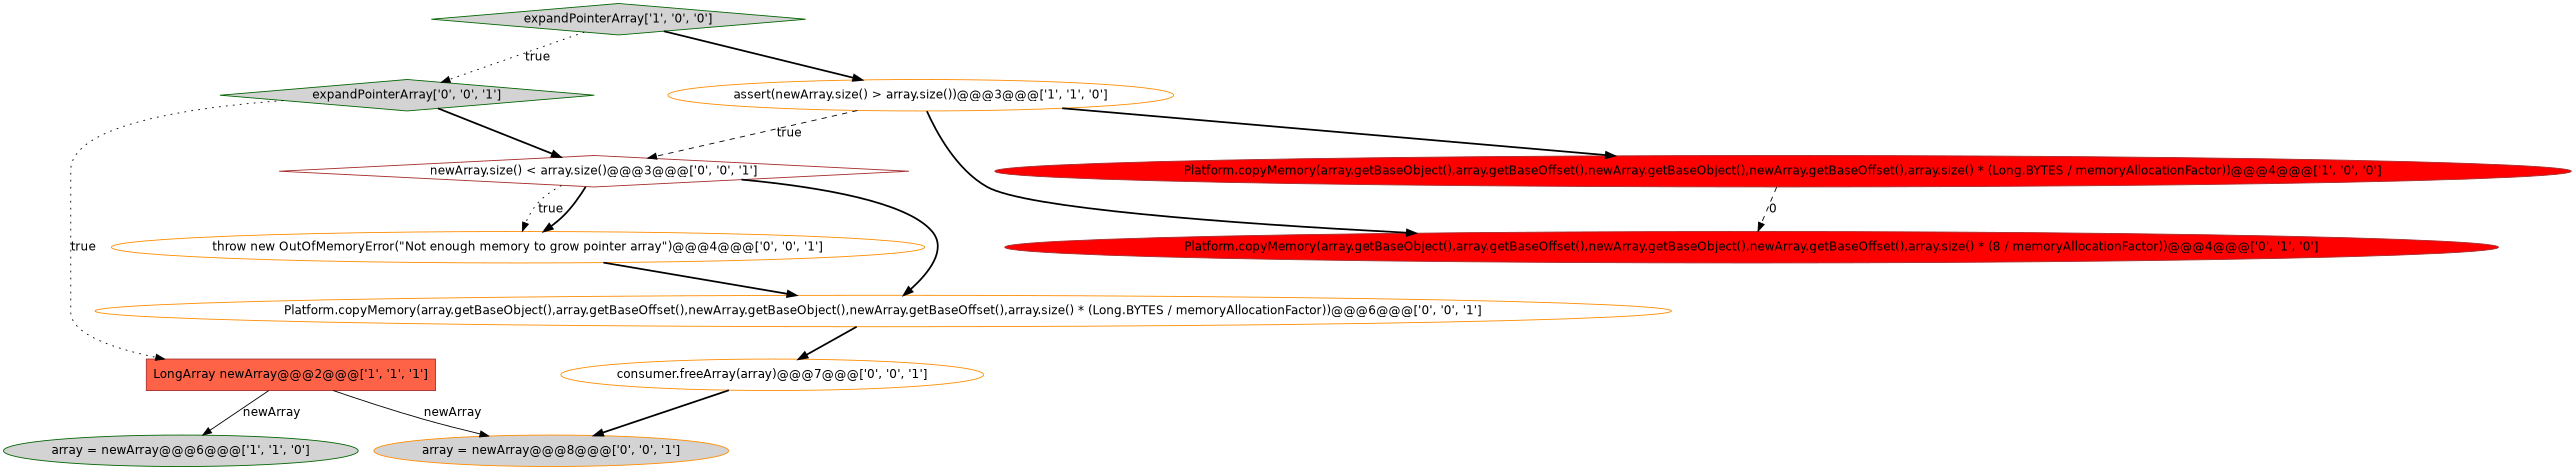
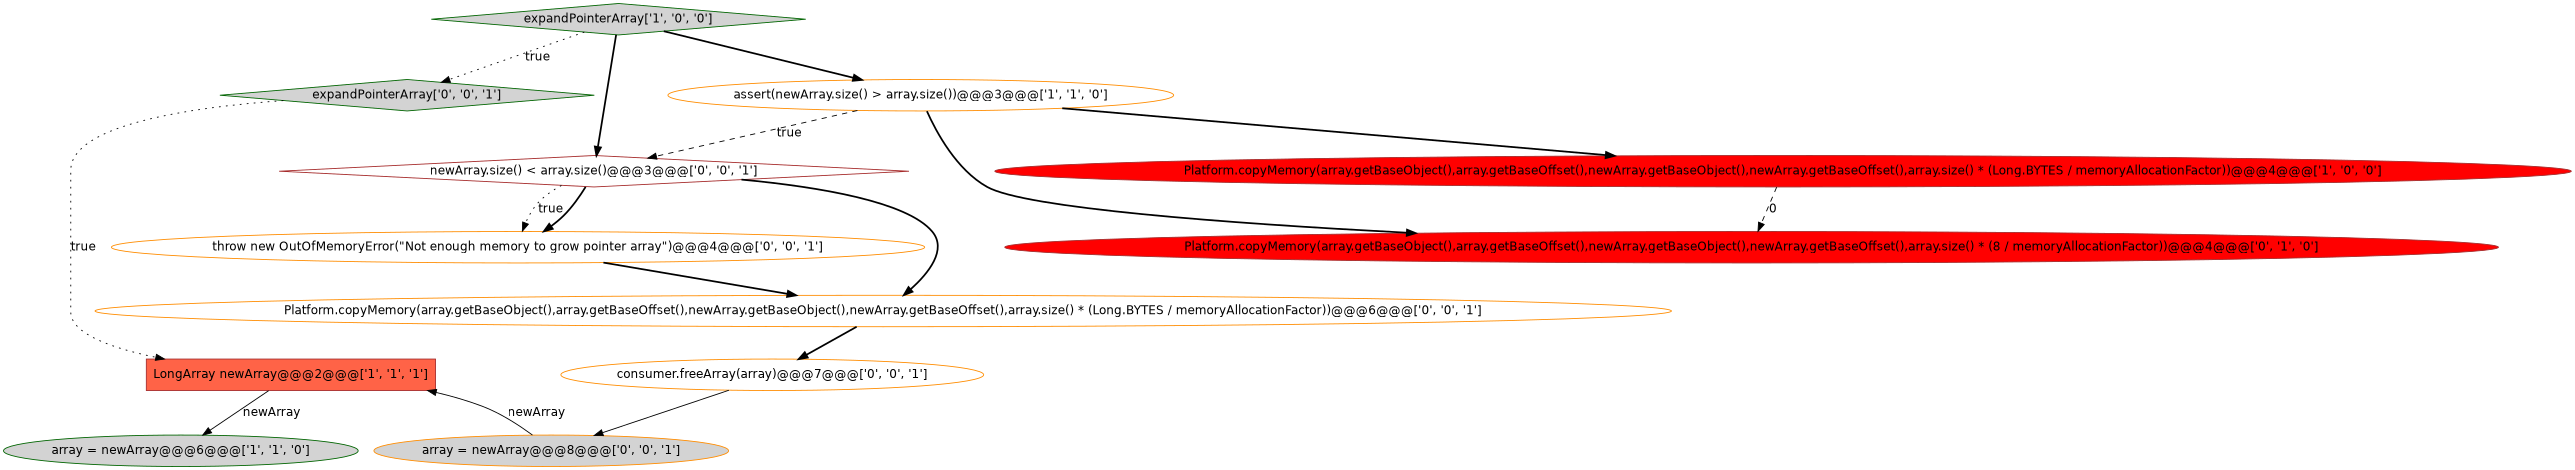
(495, 131) -> (607, 91)
(666, 411) -> (666, 411)
(406, 414) -> (487, 408)
